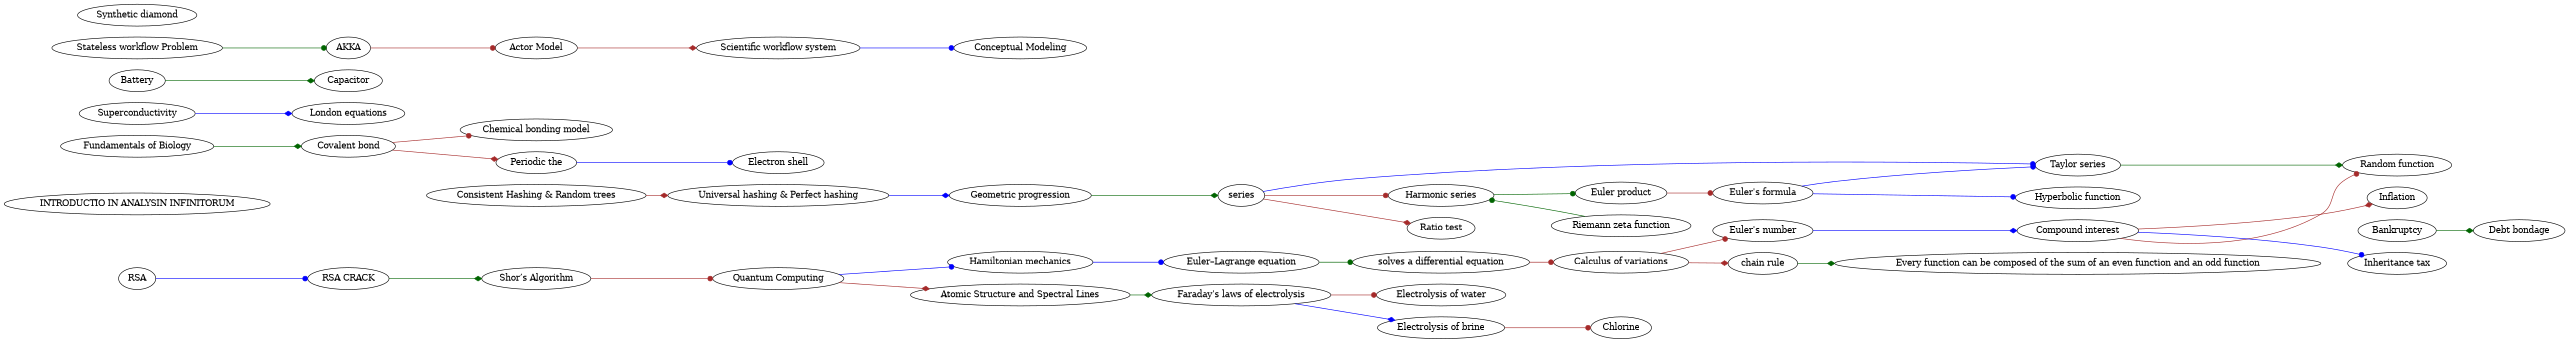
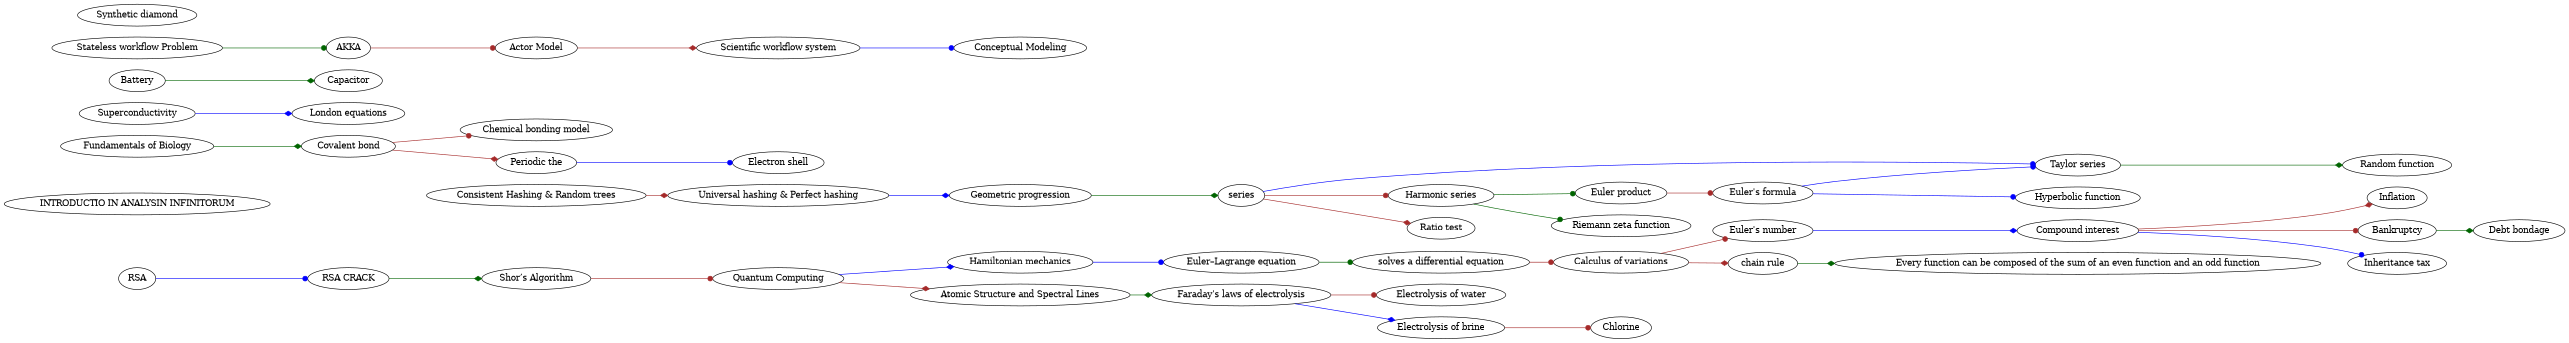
(1540, 208) -> (1516, 212)
(2262, 236) -> (2246, 231)
(894, 271) -> (894, 271)
